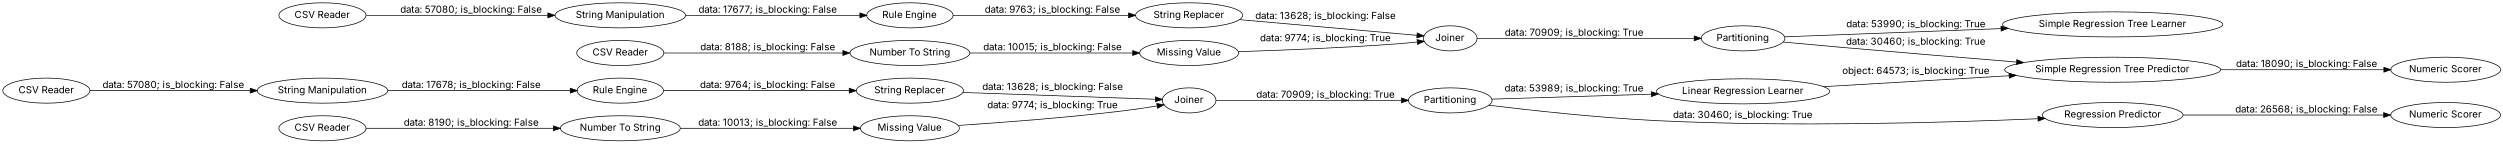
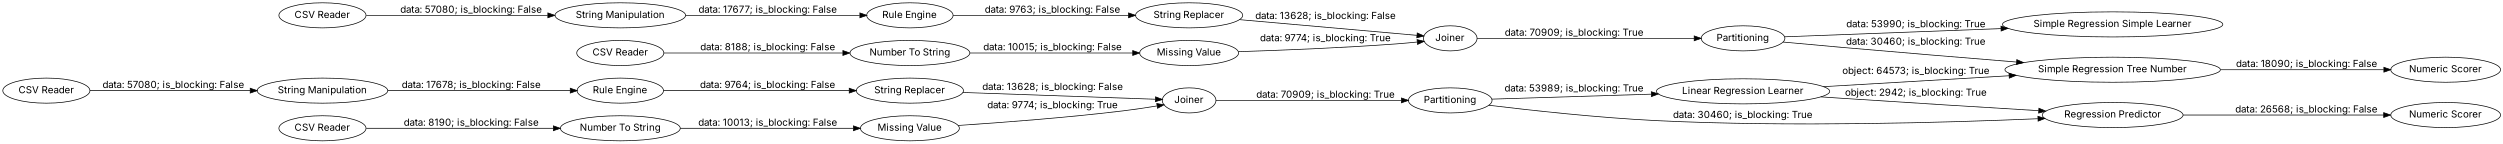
(2113, 24) -> (2113, 24)
(2113, 70) -> (2113, 70)
none -> (1930, 104)
